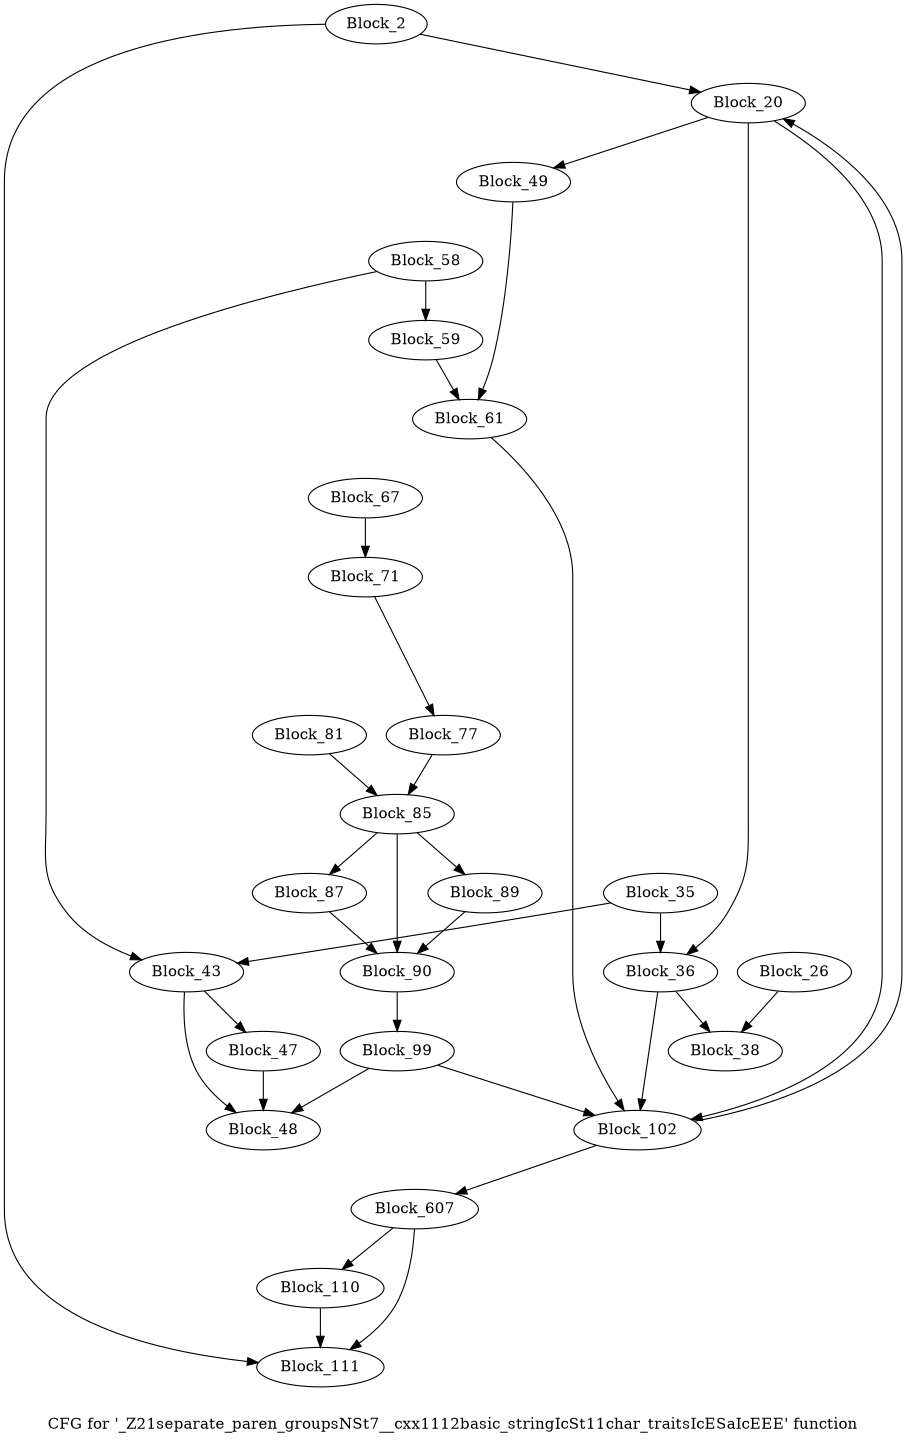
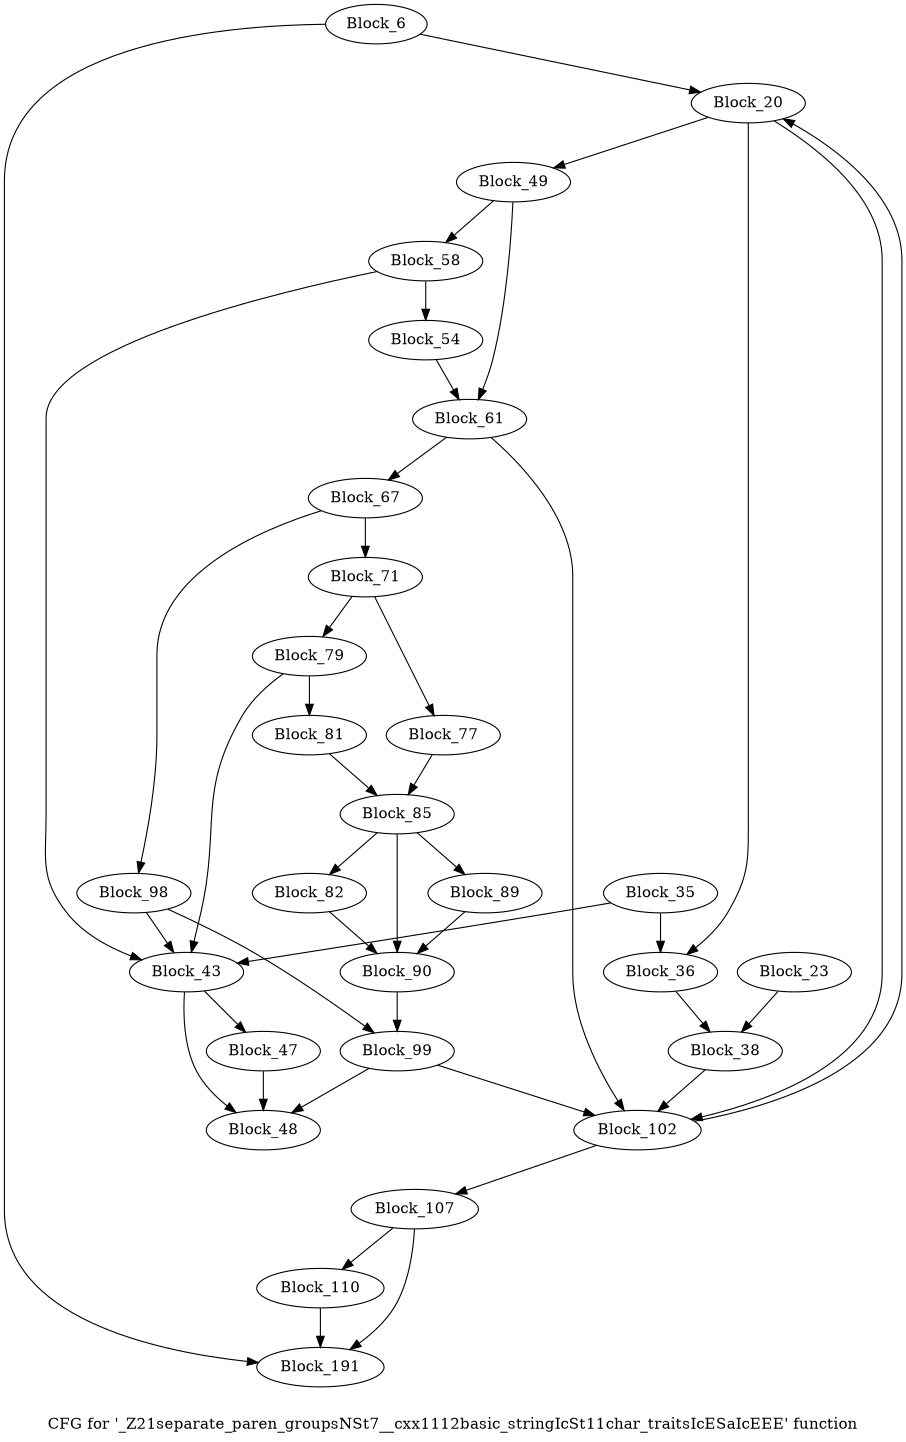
(376, 24) -> (376, 24)
none -> (474, 218)
(426, 340) -> (426, 340)
none -> (422, 455)
none -> (309, 656)
none -> (134, 893)
(309, 893) -> (309, 893)
(794, 972) -> (794, 972)
(650, 1046) -> (686, 1087)
(415, 1209) -> (415, 1209)
(320, 1367) -> (320, 1367)
